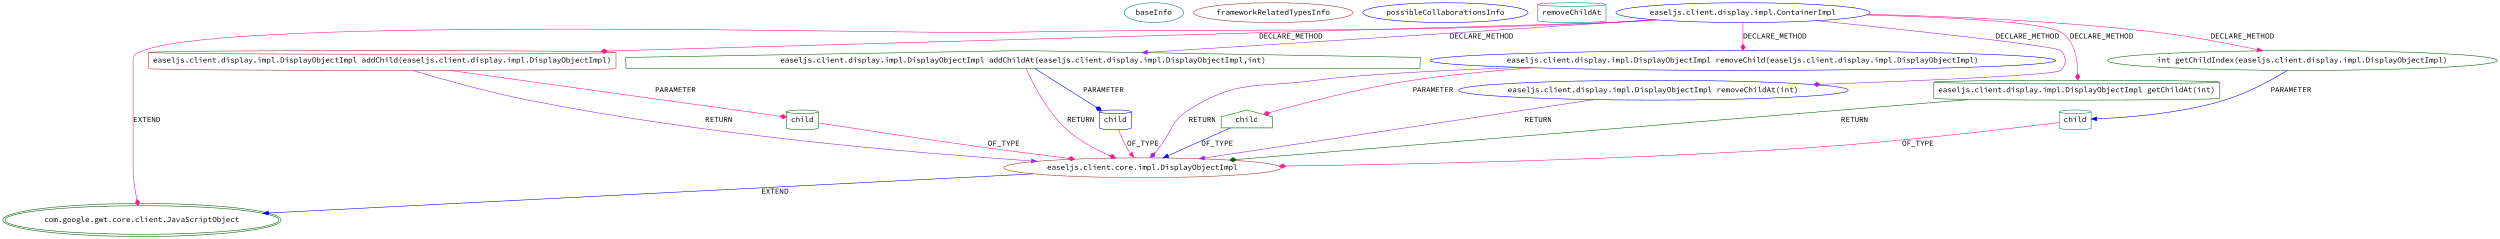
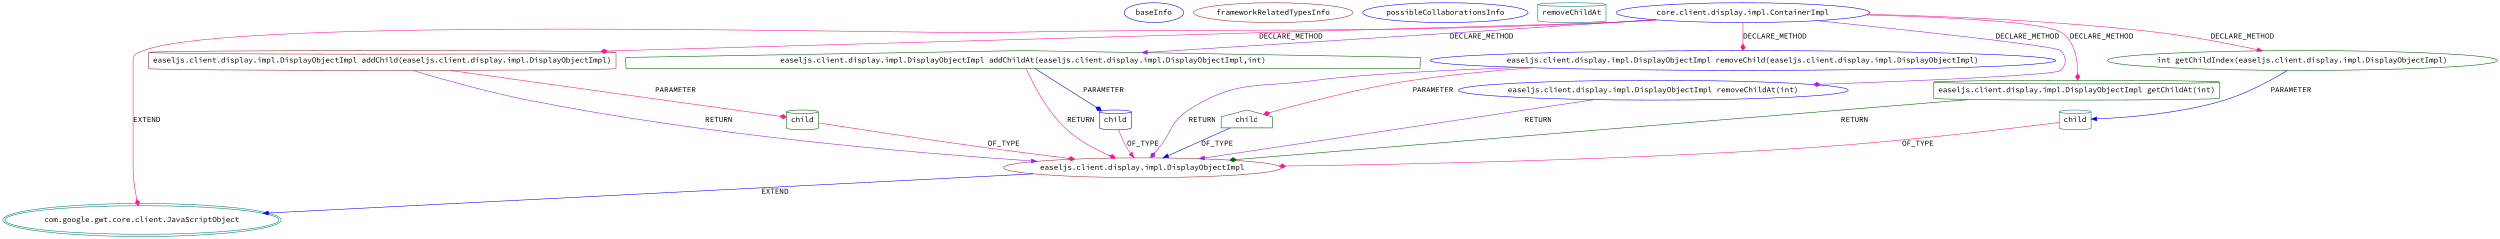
(1154, 13) -> (1154, 13)
(1743, 13) -> (1743, 13)
(1142, 168) -> (1142, 168)
(142, 220) -> (142, 220)
